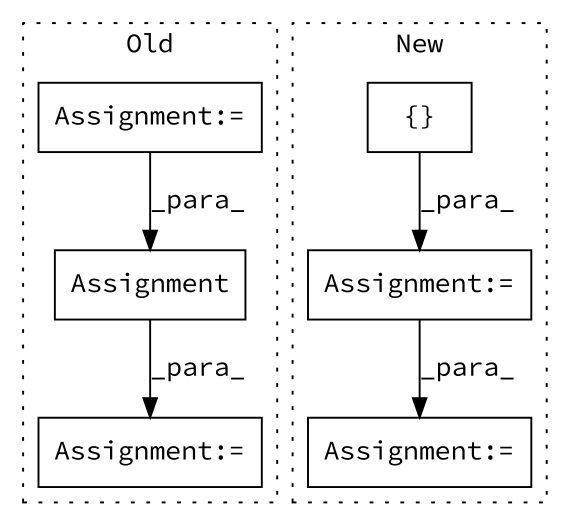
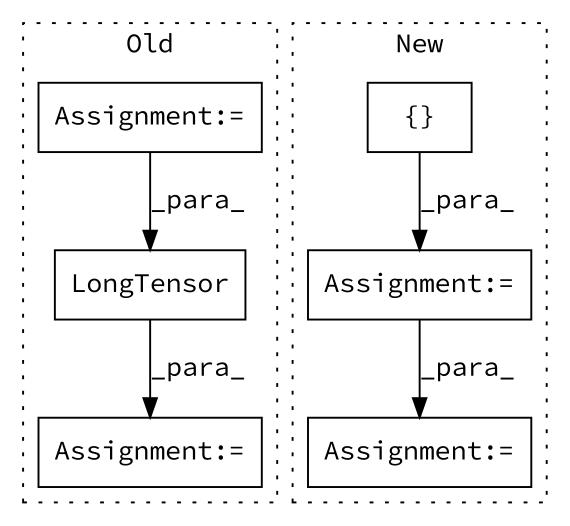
(150, 285) -> (150, 285)
